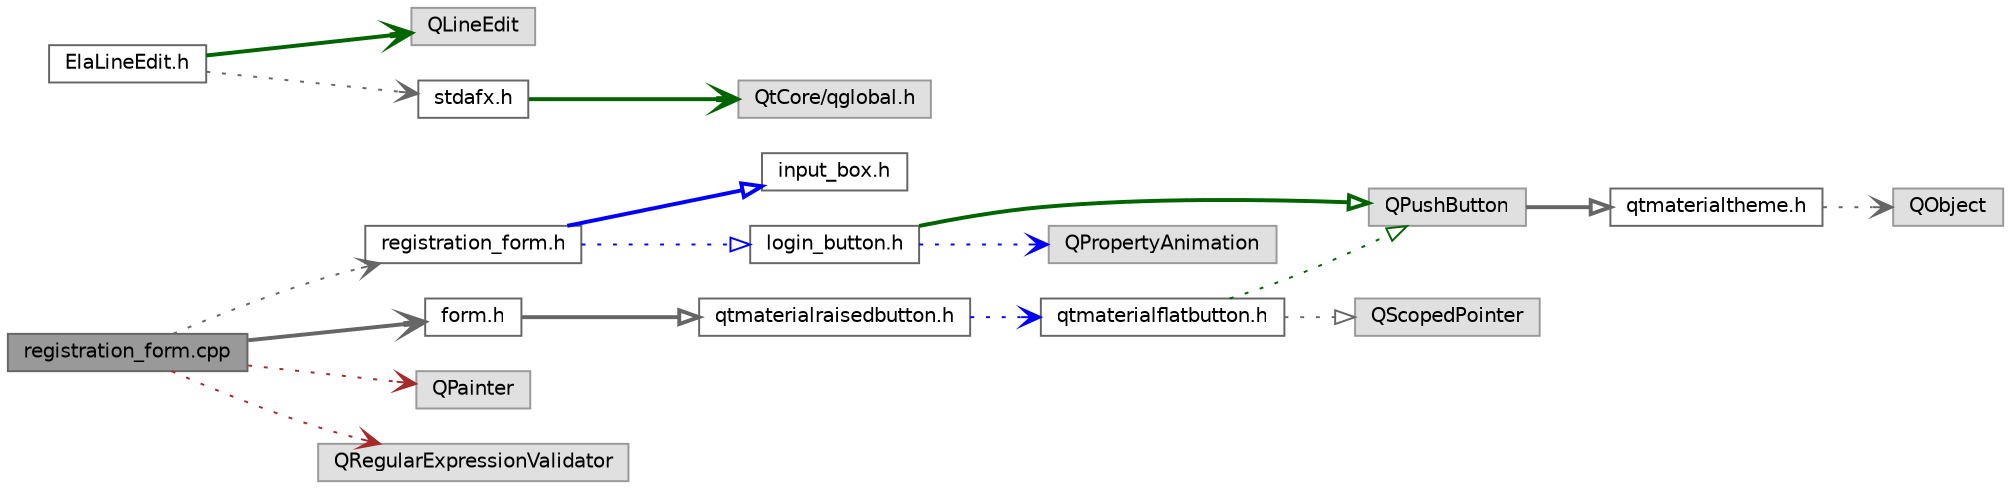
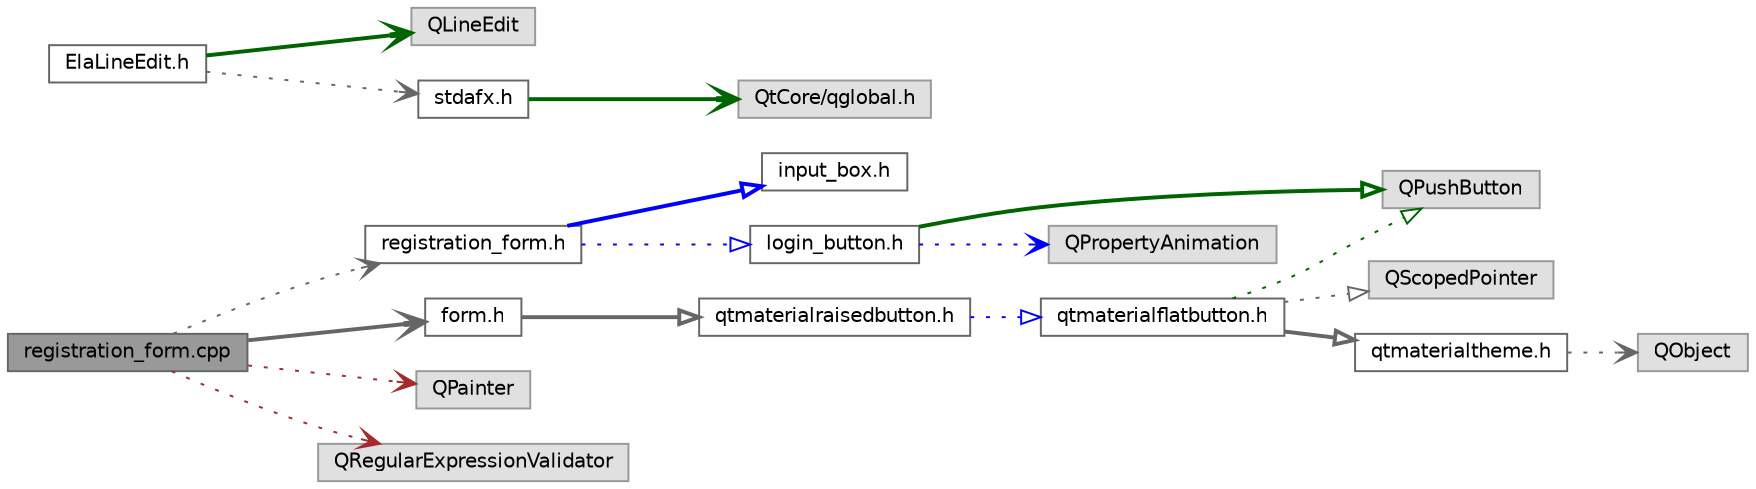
(1558, 207) -> (1309, 335)
(995, 317) -> (995, 317)
